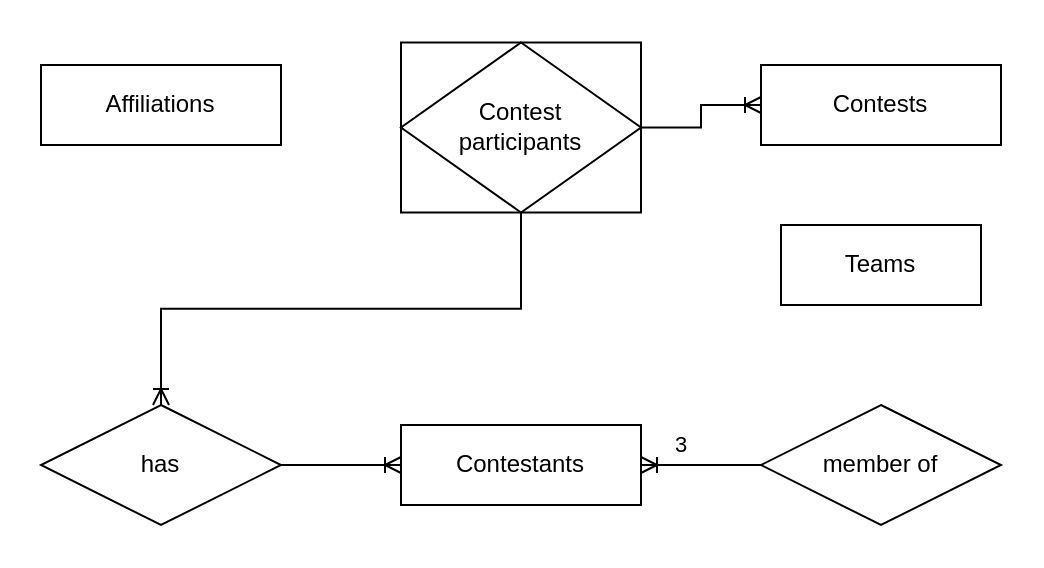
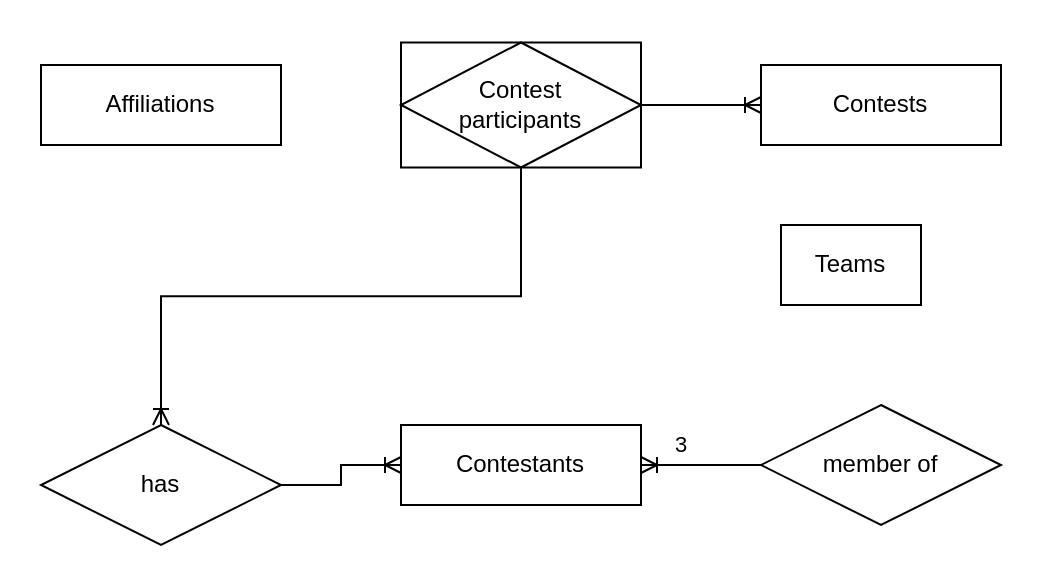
(521, 128) -> (521, 105)
(881, 265) -> (851, 265)
(161, 465) -> (161, 485)
